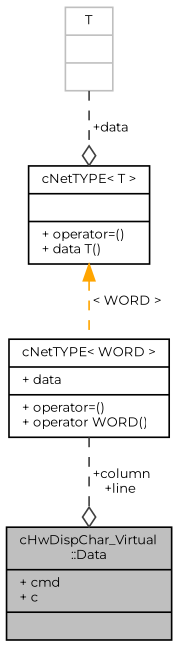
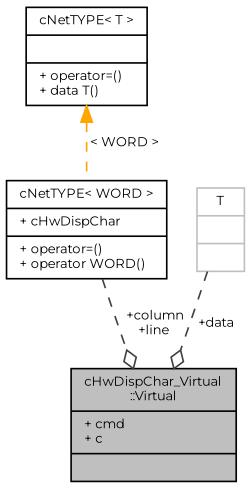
(89, 118) -> (194, 311)
(43, 380) -> (70, 222)
(89, 555) -> (154, 396)
